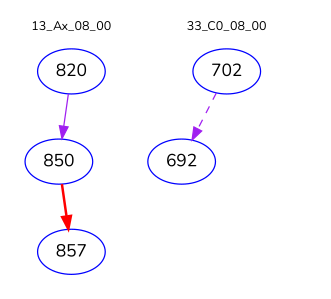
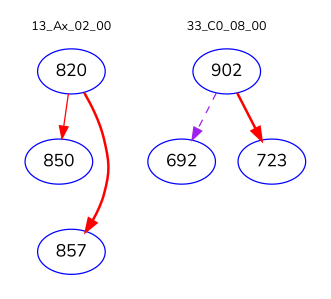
(71, 27) -> (71, 27)
(227, 71) -> (227, 71)
(66, 110) -> (66, 110)
none -> (272, 162)
(64, 200) -> (107, 156)
